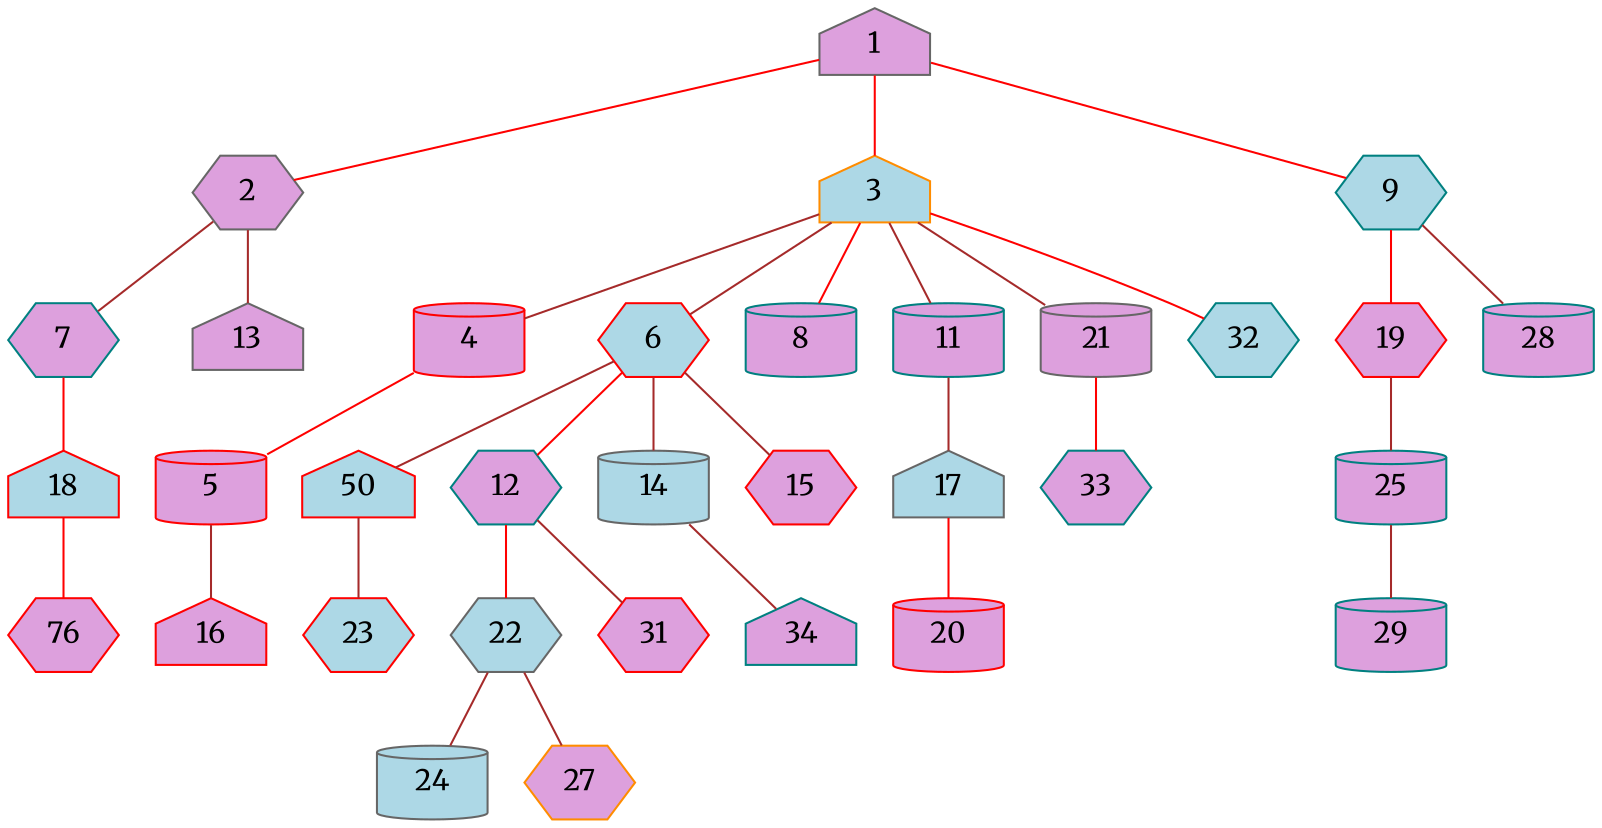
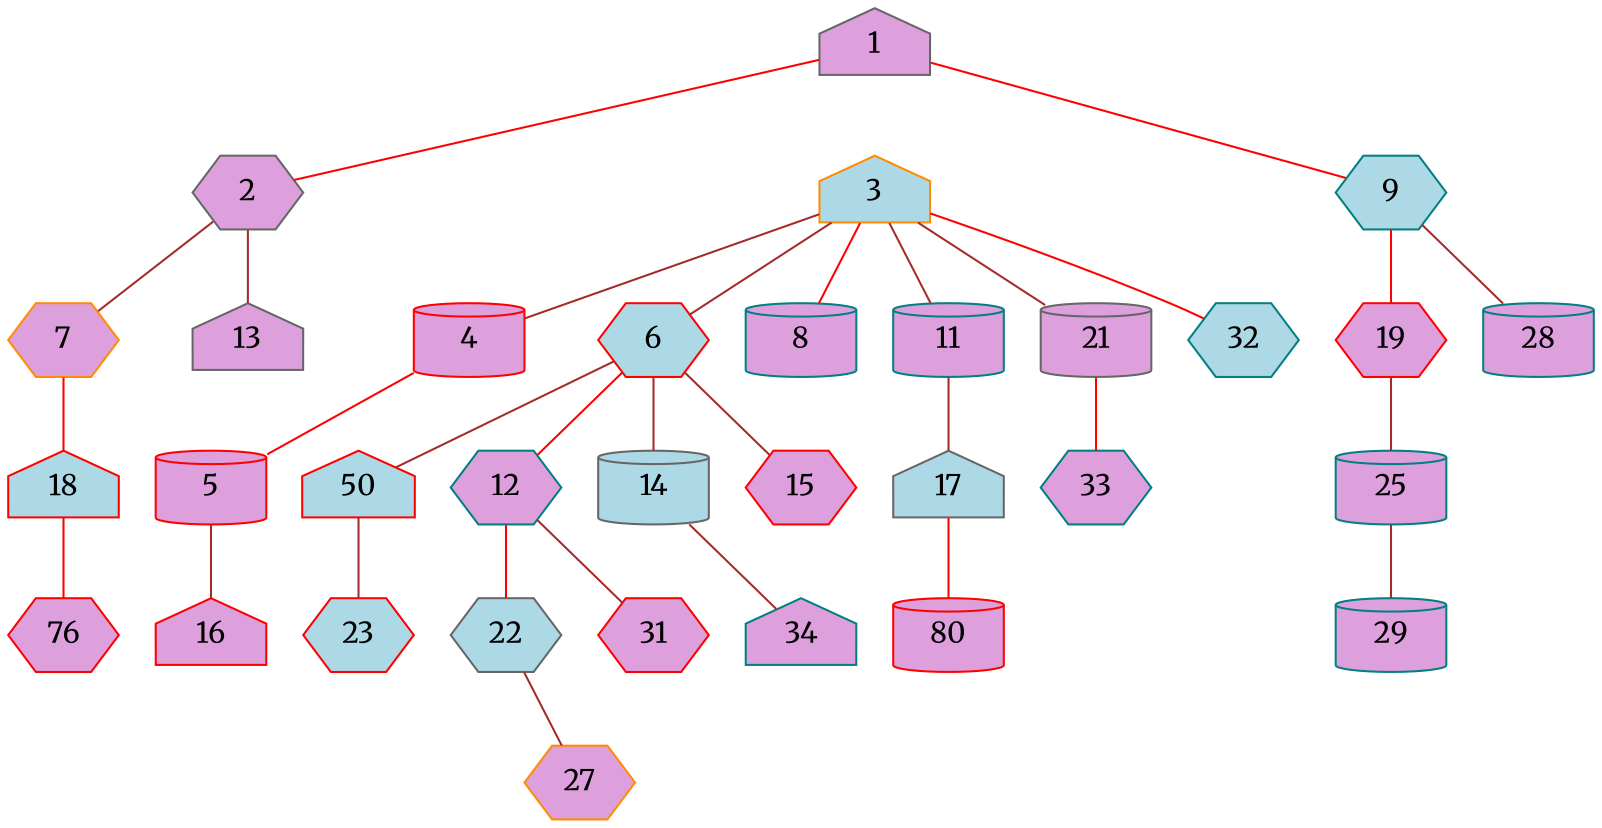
(875, 116) -> none
(64, 340) -> (64, 340)
(949, 635) -> (949, 635)
(432, 783) -> none
